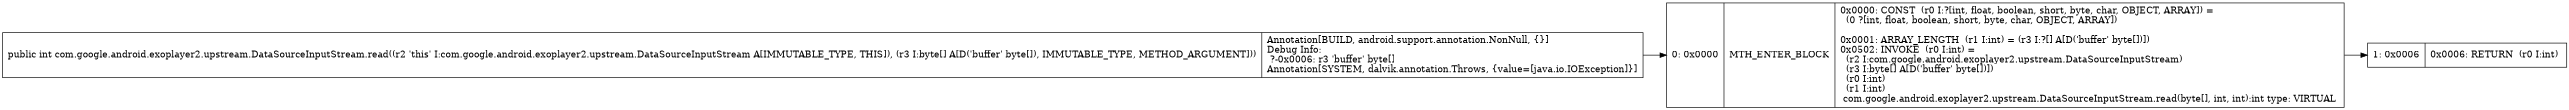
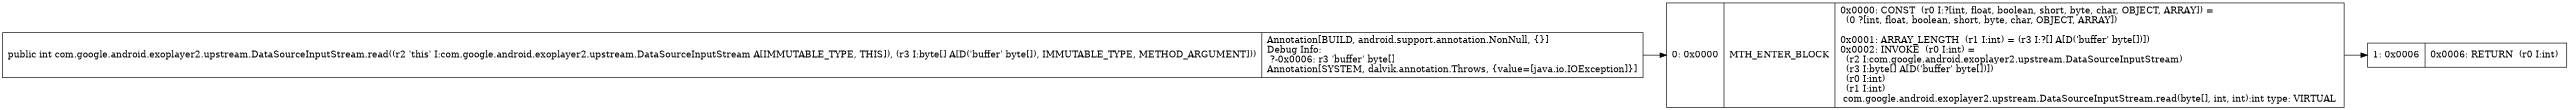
(1909, 50) -> (1909, 50)
